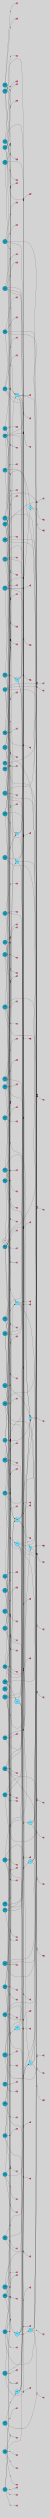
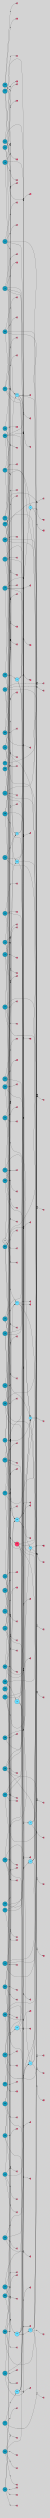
(17, 1544) -> (17, 1544)
